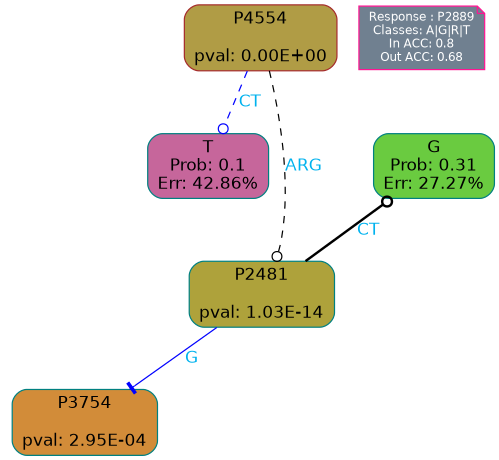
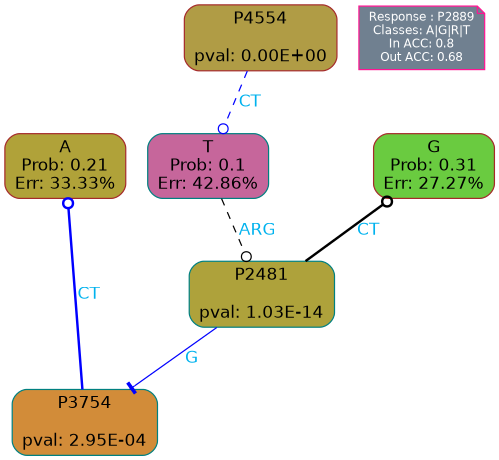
(284, 161) -> (233, 225)
none -> (65, 166)
(434, 166) -> (434, 166)
